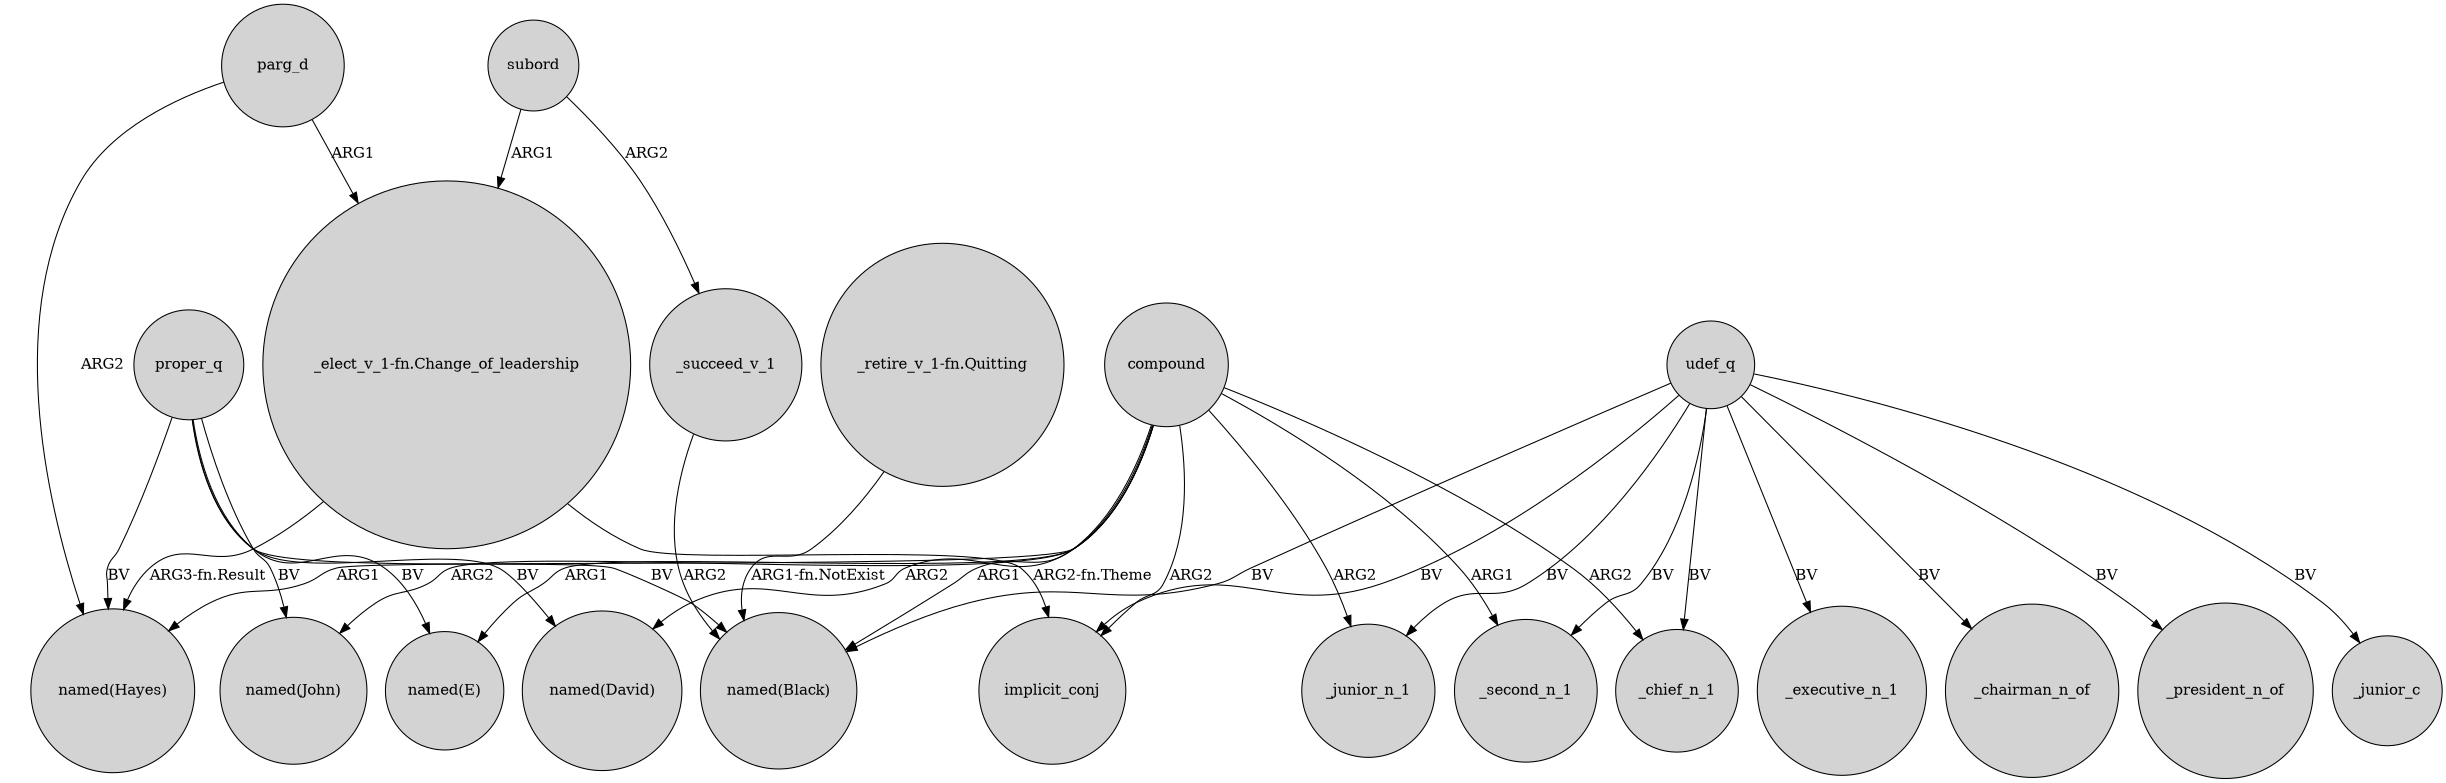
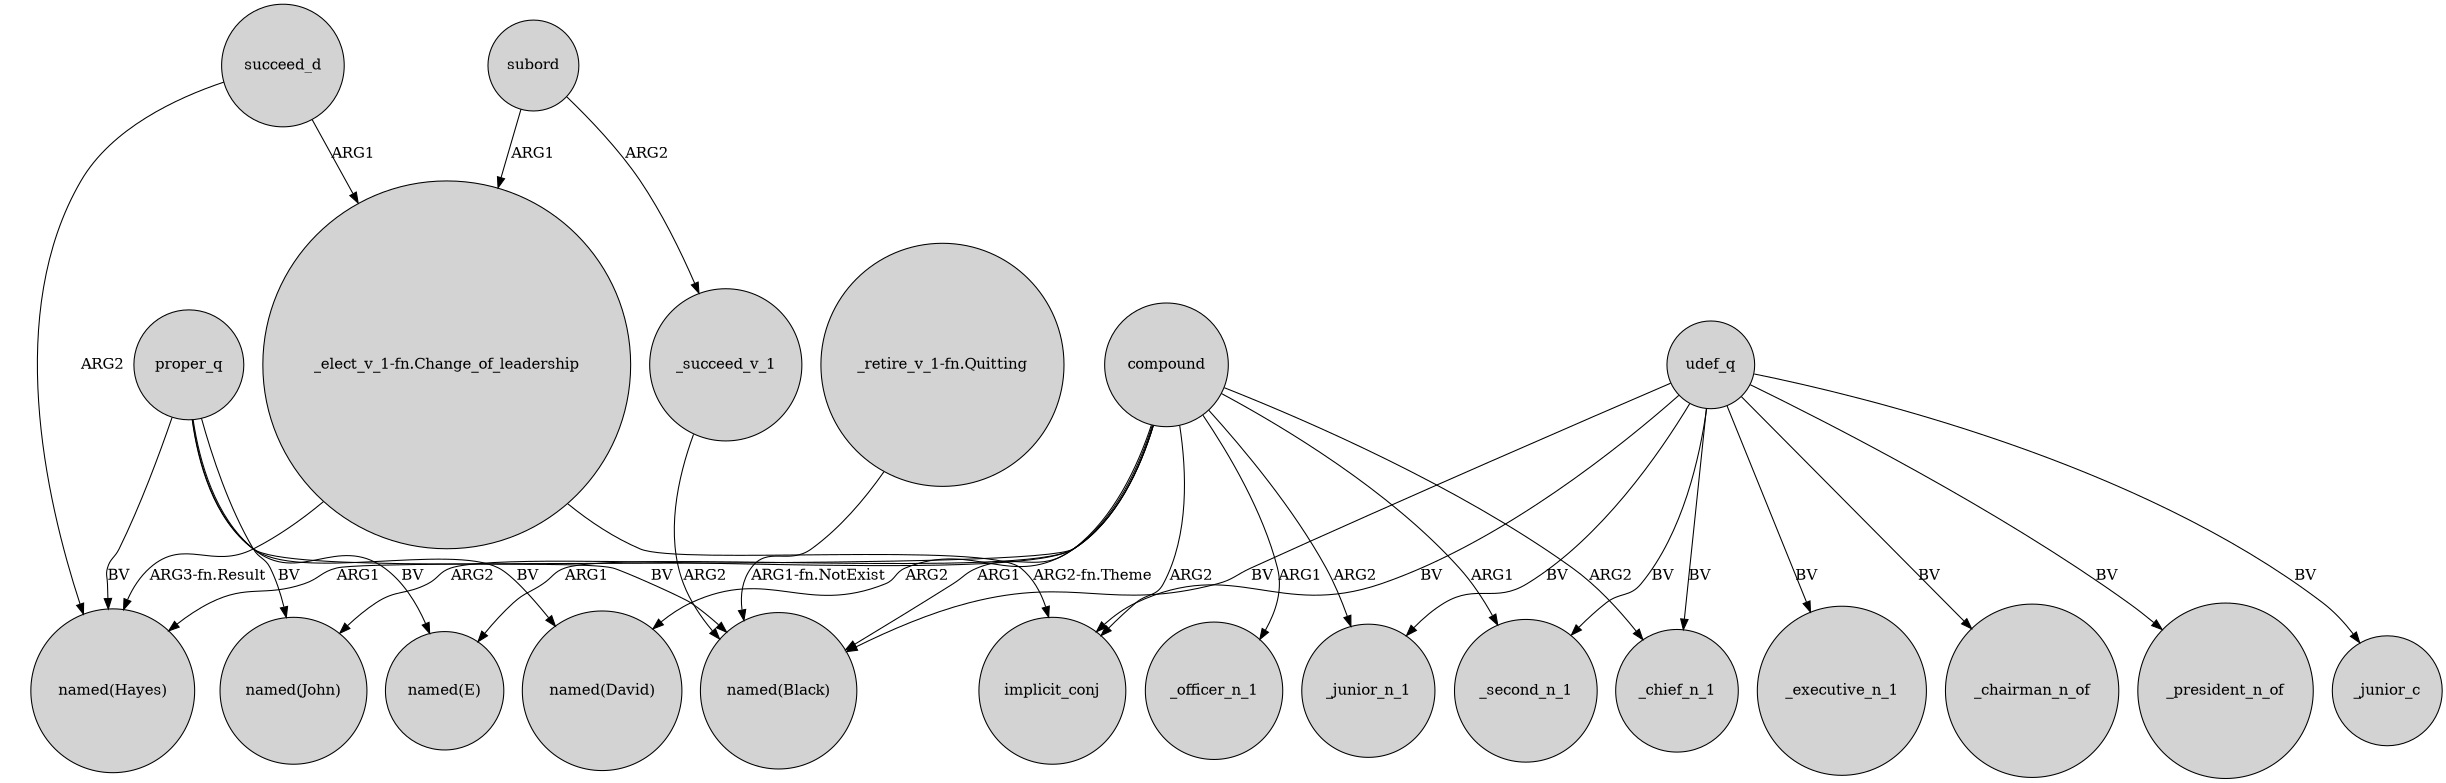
(283, 66) -> (283, 66)
none -> (1214, 691)
